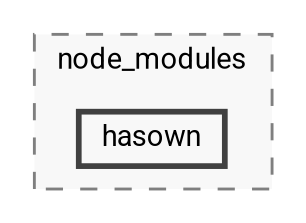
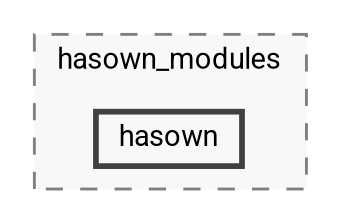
(153, 62) -> (170, 62)
